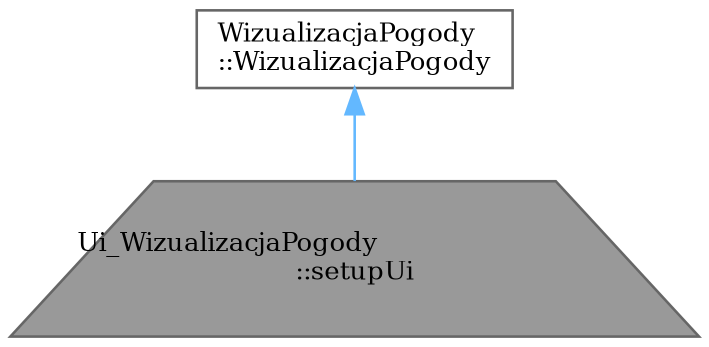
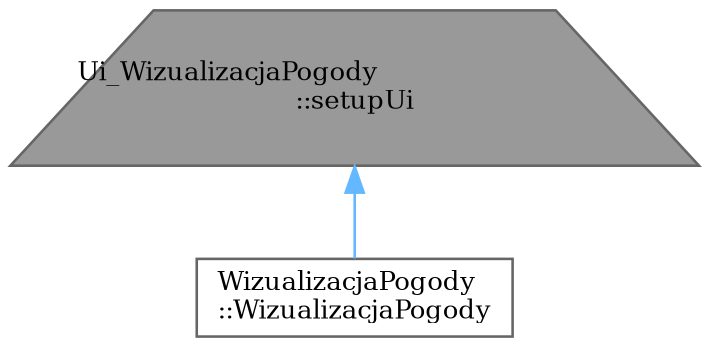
(355, 148) -> (355, 226)
